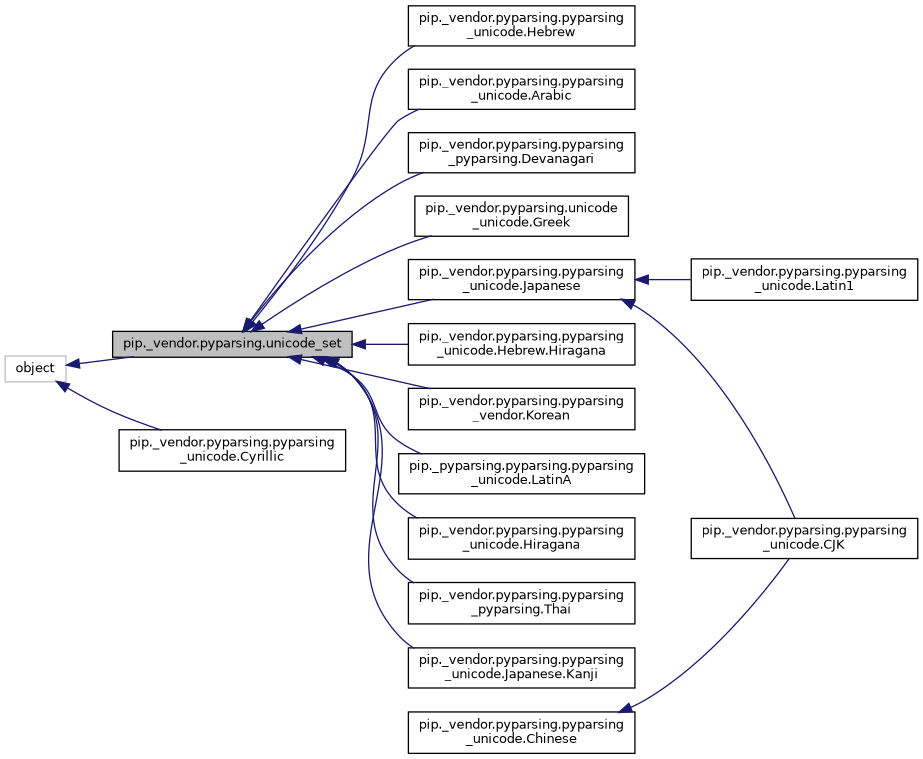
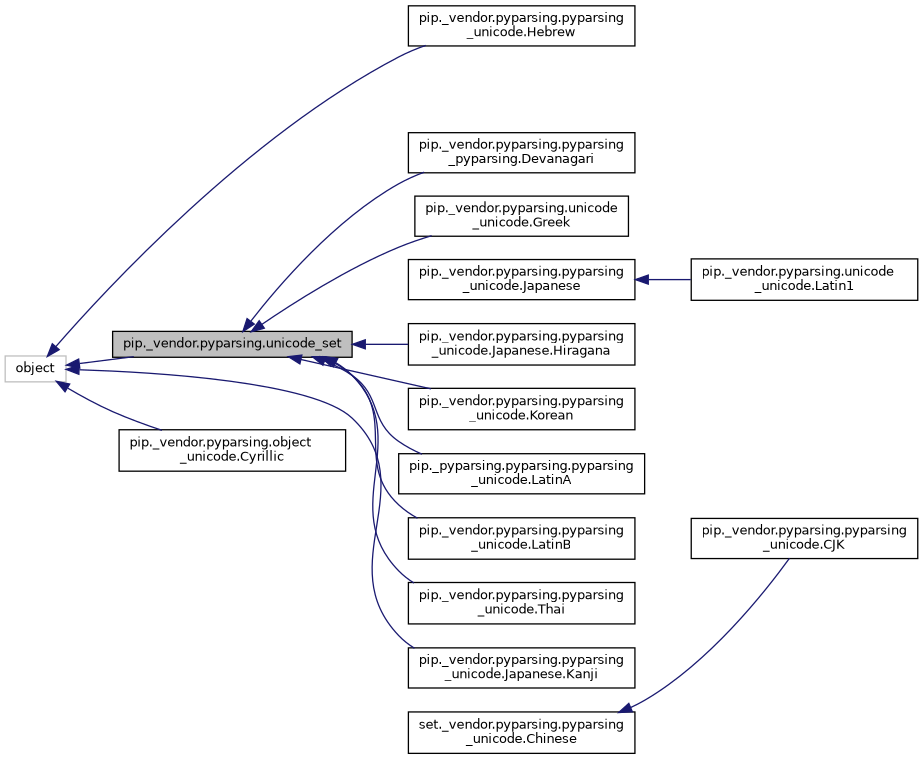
(522, 89) -> none
(363, 151) -> (226, 178)
(804, 280) -> (804, 280)
(368, 314) -> none
(522, 344) -> (522, 344)
(729, 400) -> none
(522, 409) -> (522, 409)
(232, 450) -> (232, 450)
(370, 537) -> (341, 411)
(522, 538) -> (522, 538)
(522, 603) -> (522, 603)
(522, 733) -> (522, 733)
